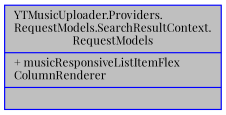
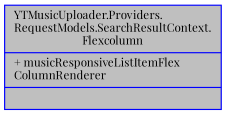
(113, 41) -> (113, 41)
